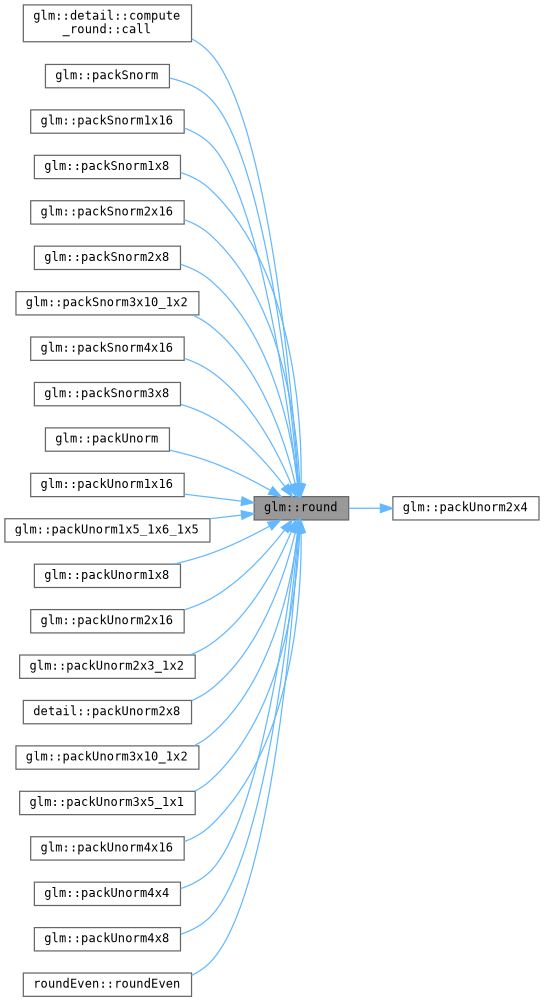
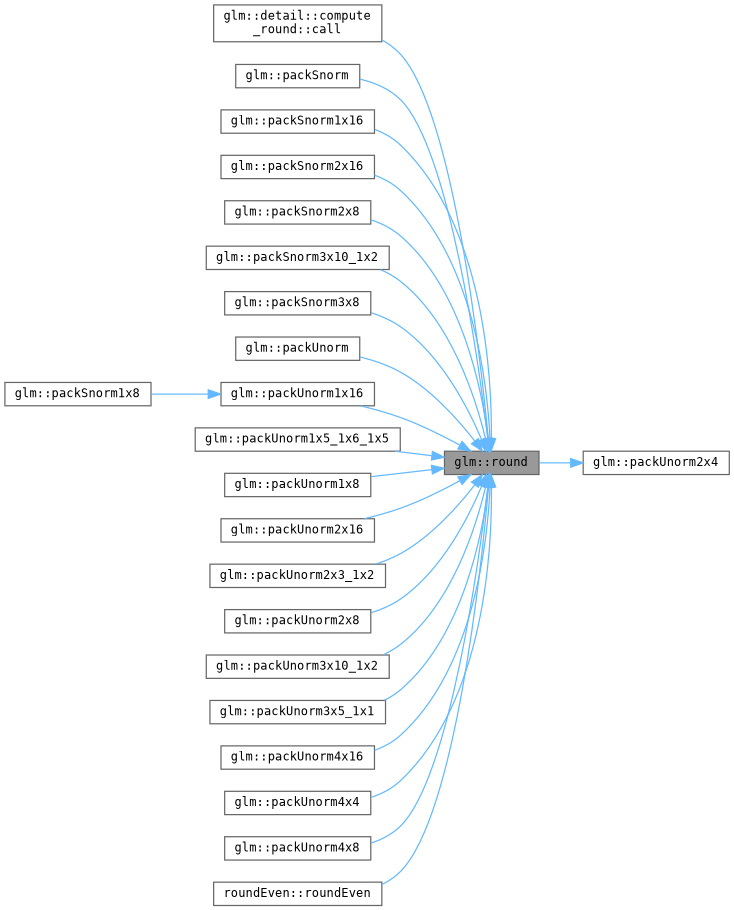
(279, 311) -> (180, 394)
(107, 349) -> none
(107, 712) -> (298, 621)
